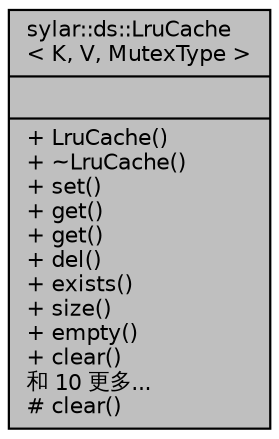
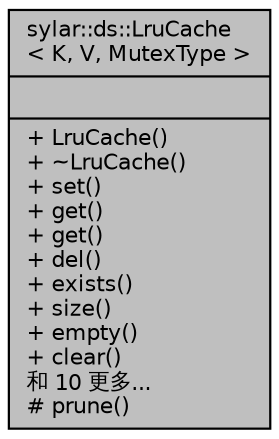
(74, 407) -> (79, 407)
